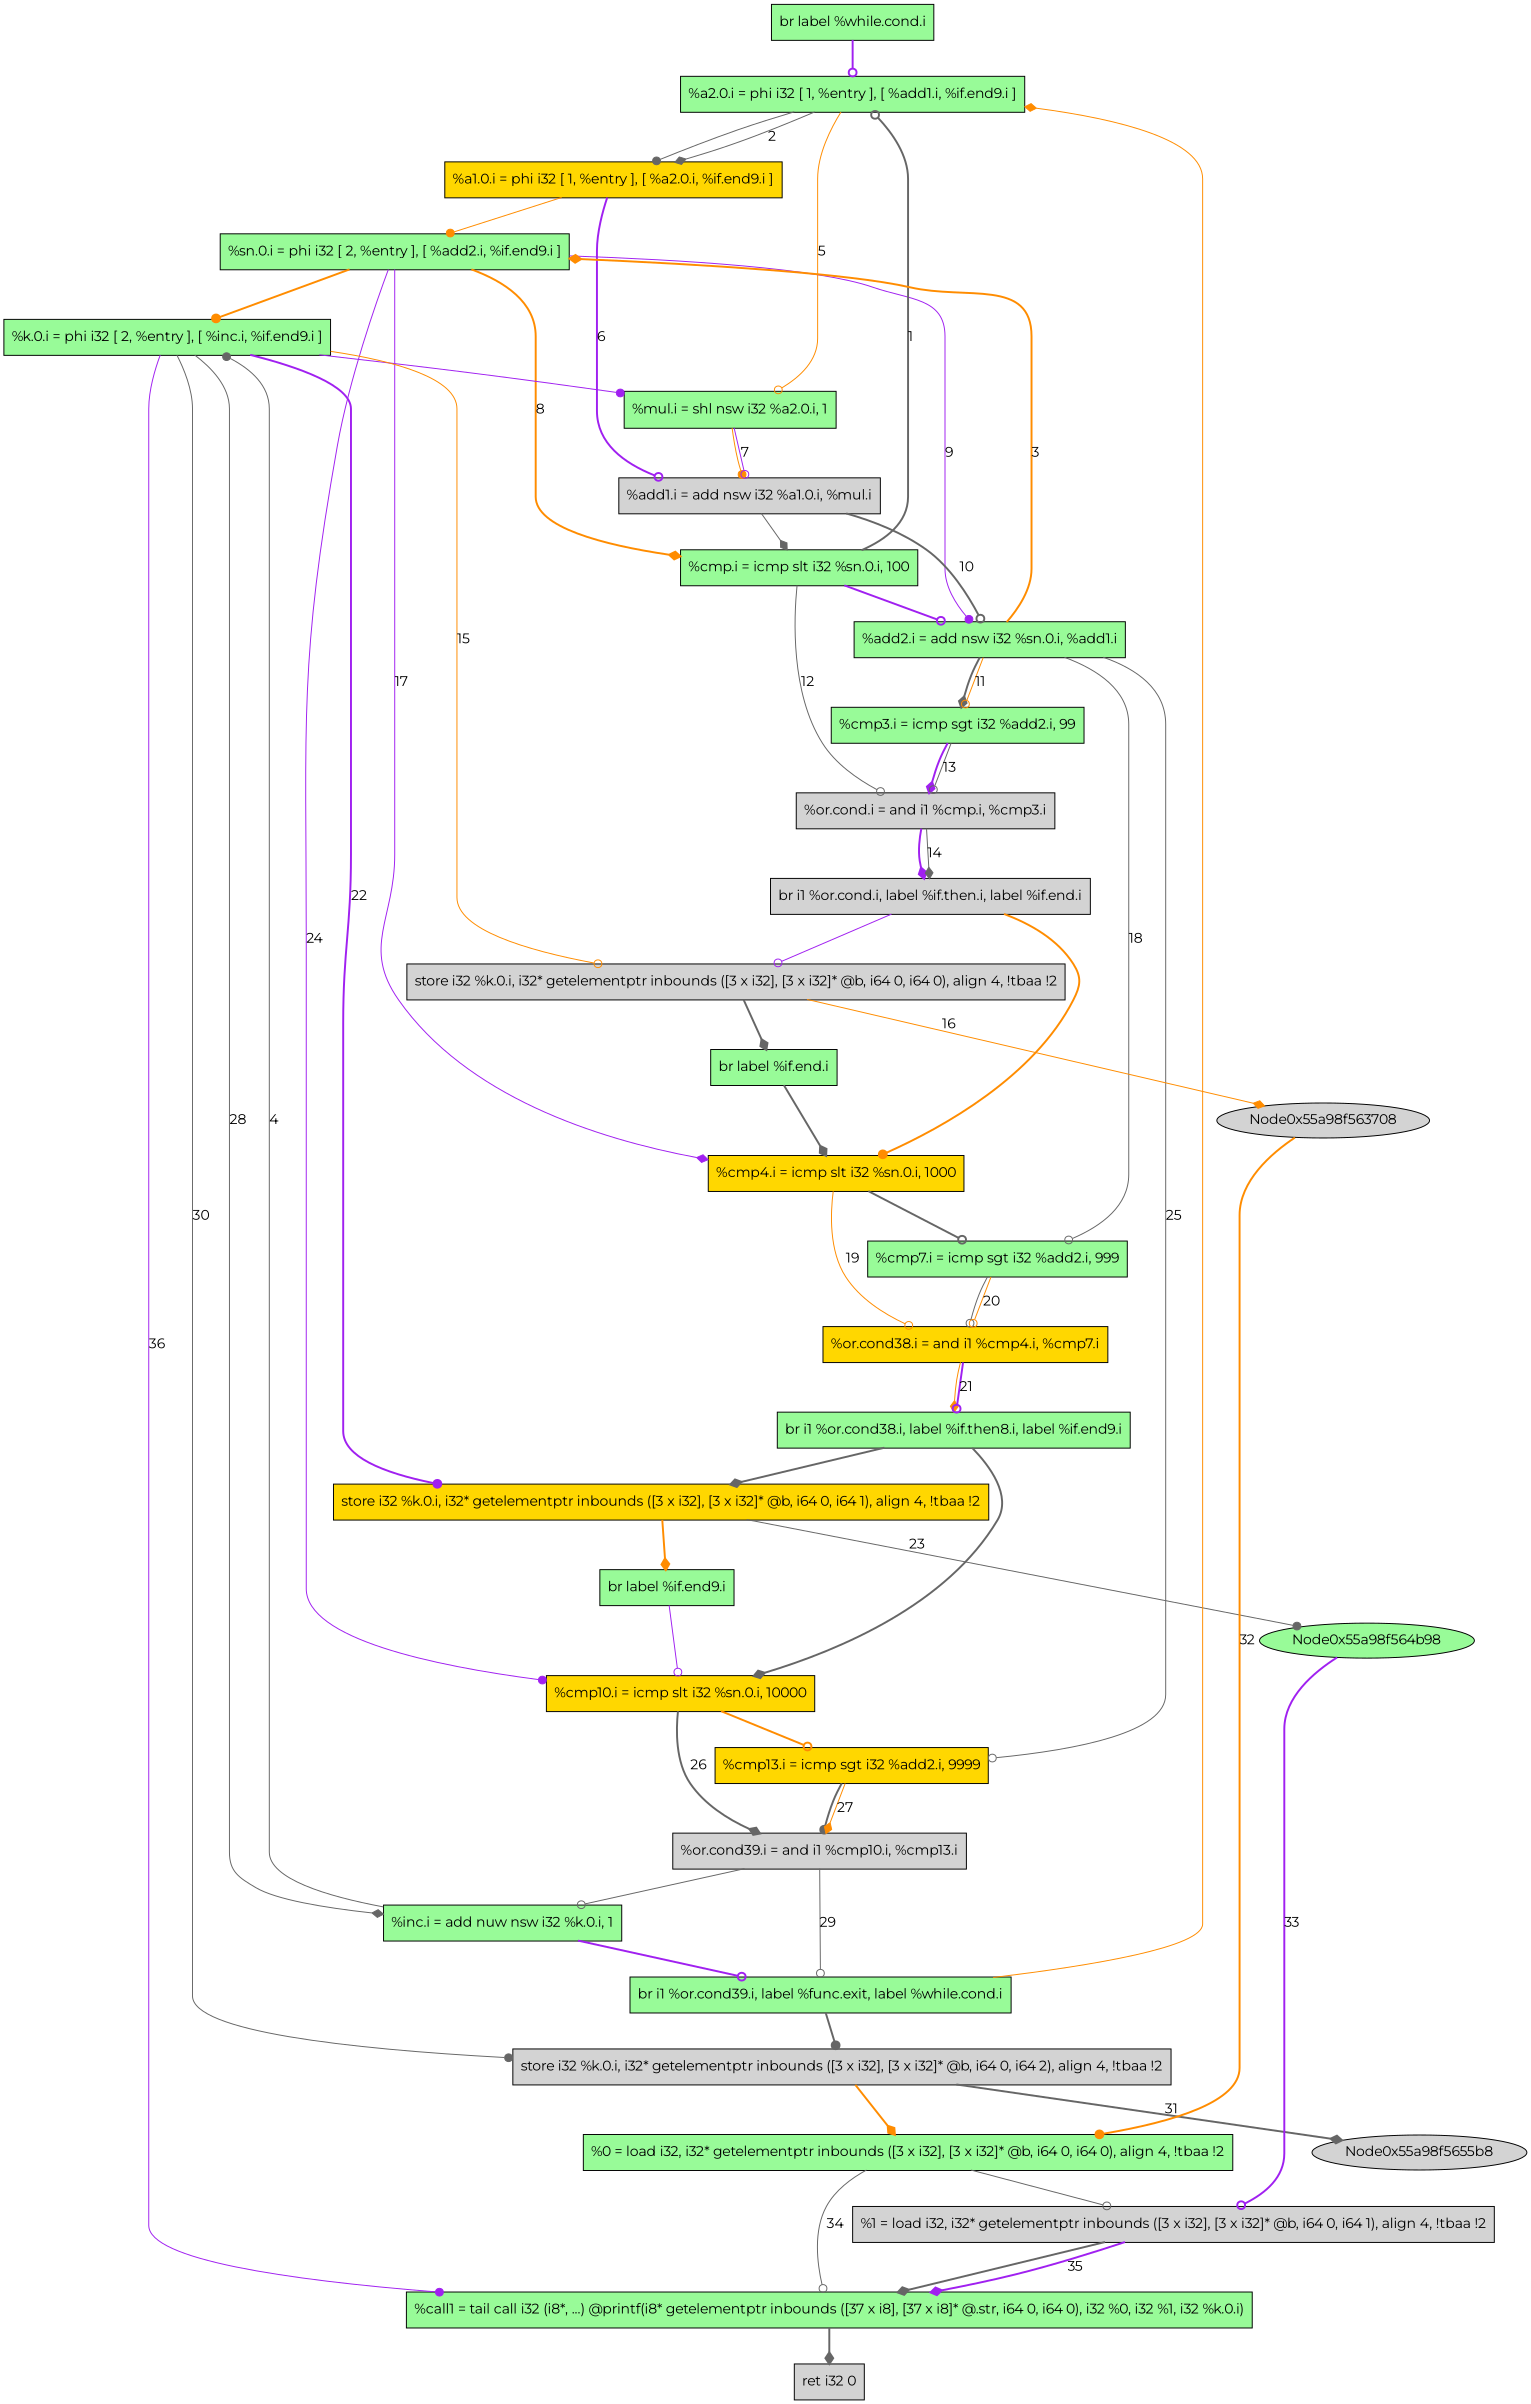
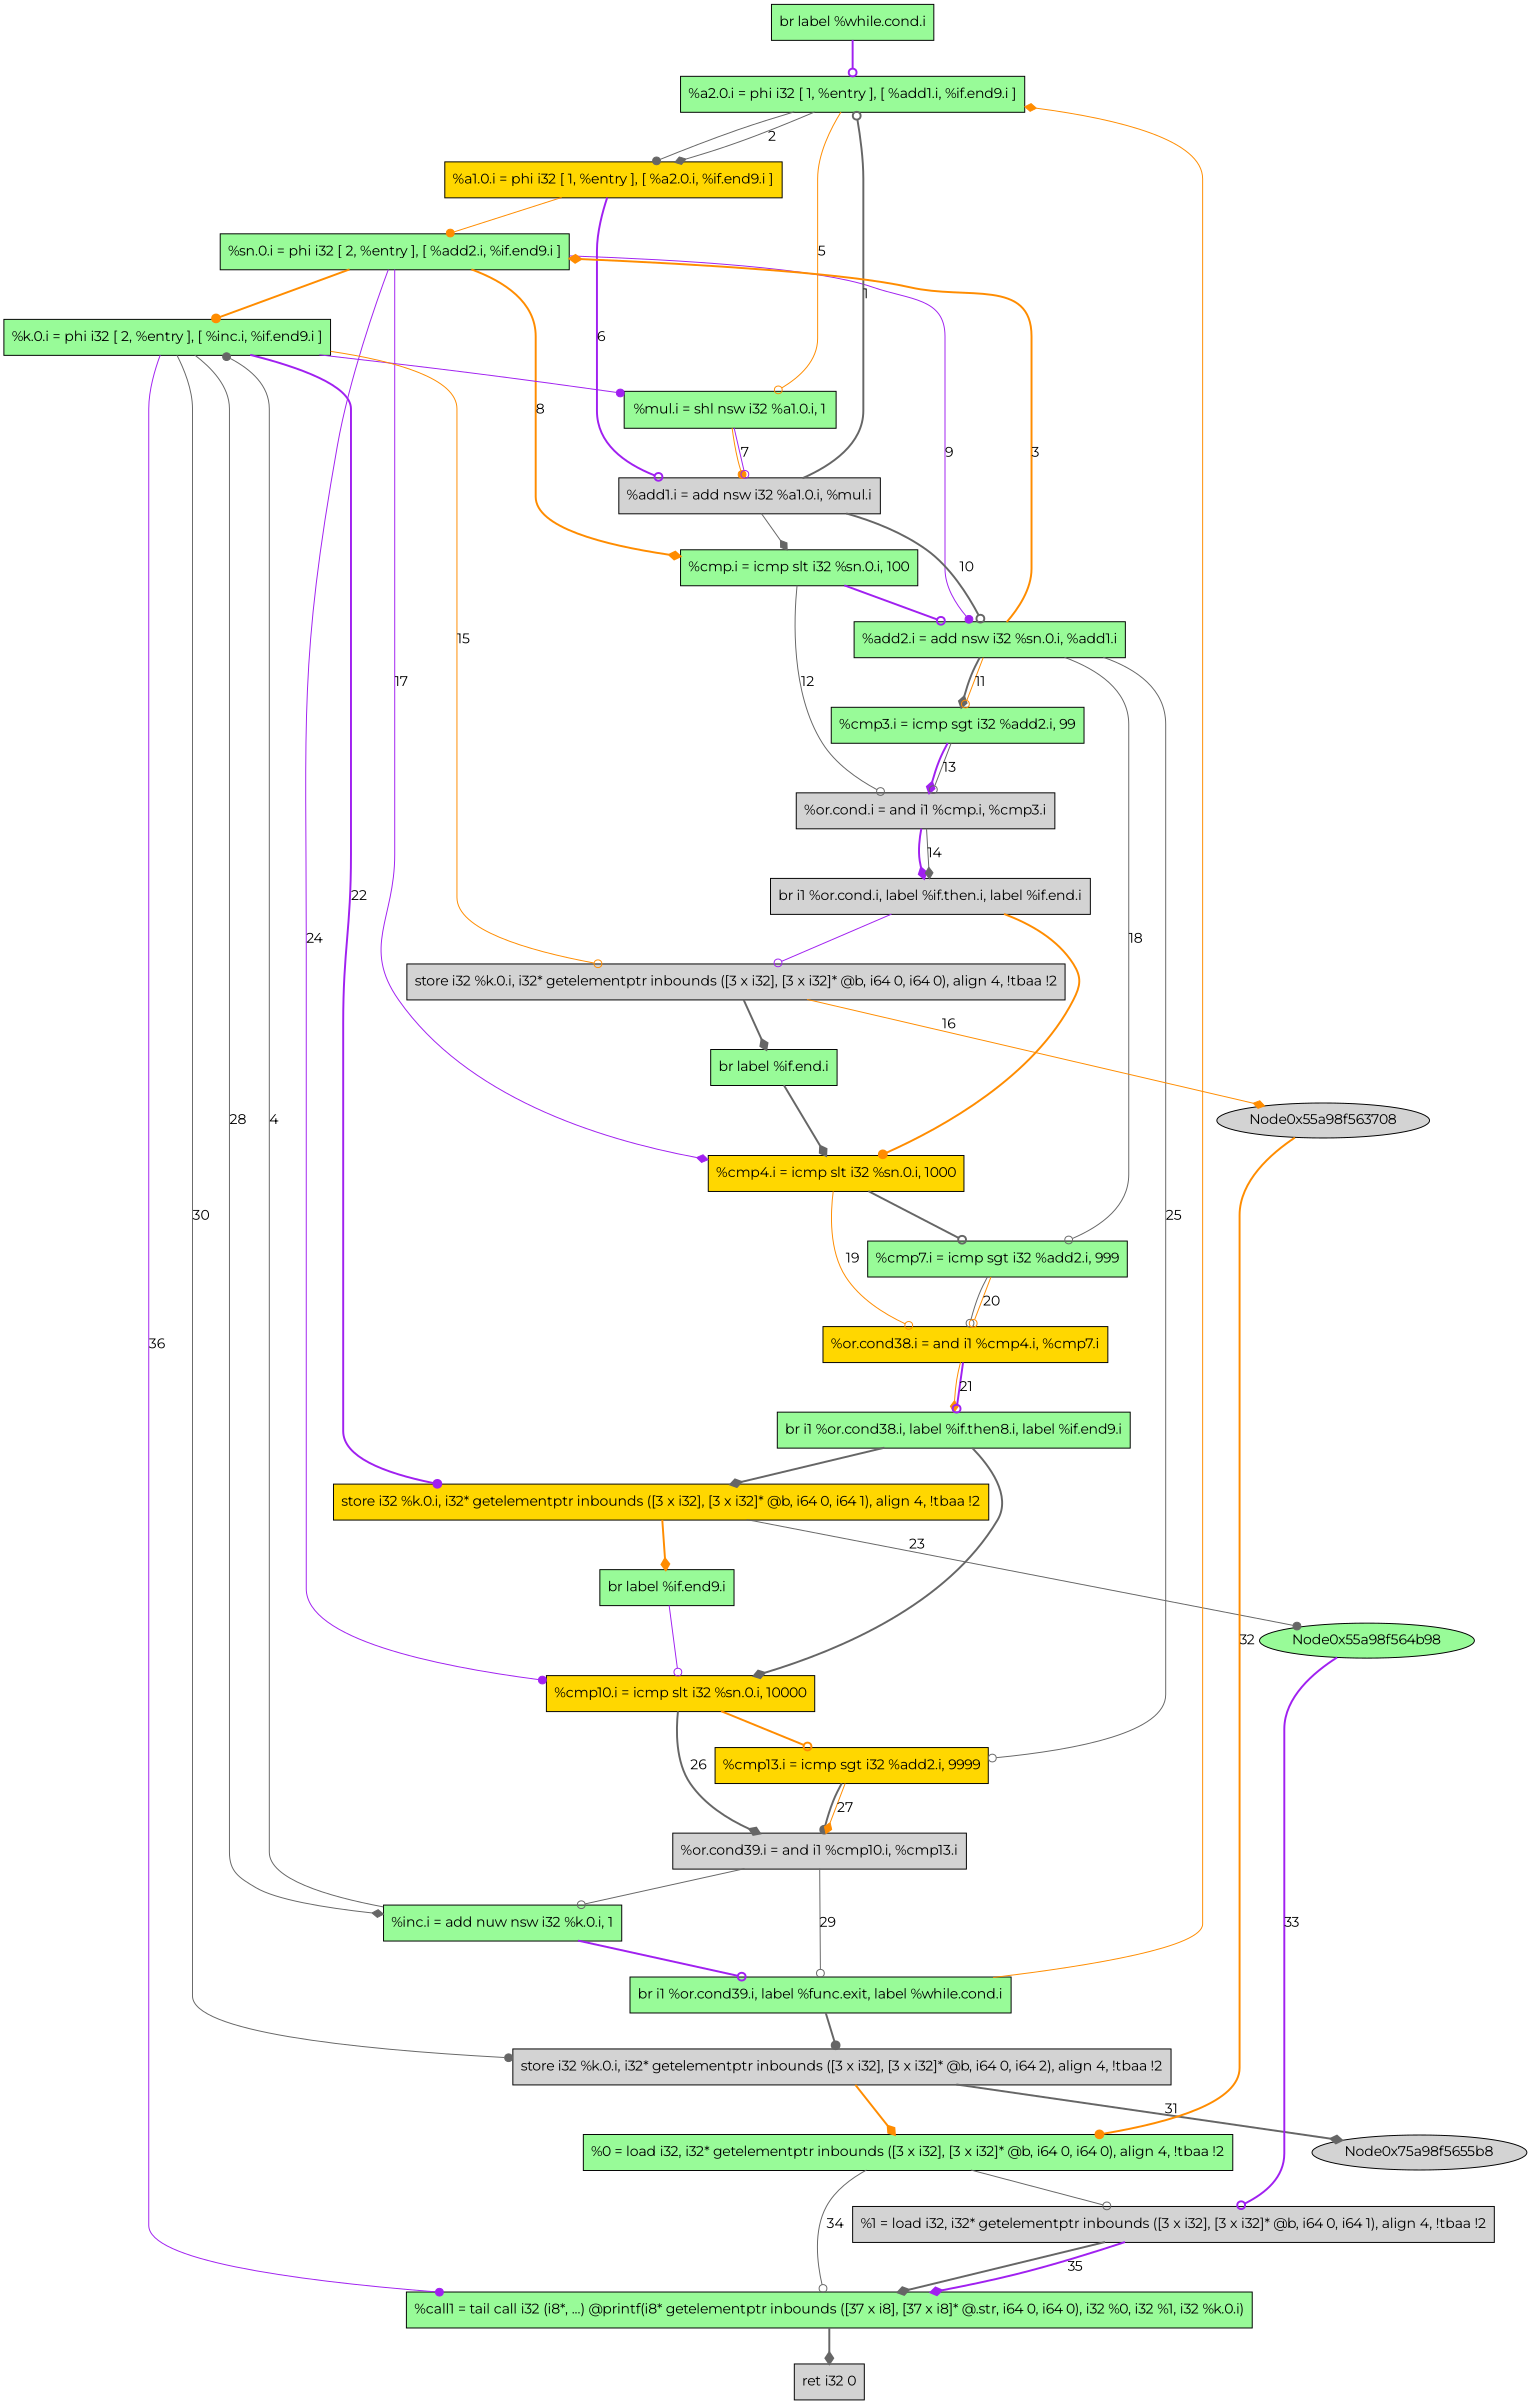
(908, 341) -> (863, 313)
(730, 410) -> (730, 410)
(1419, 2152) -> (1419, 2152)
